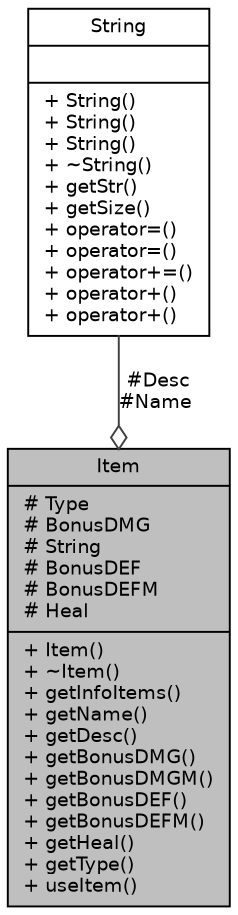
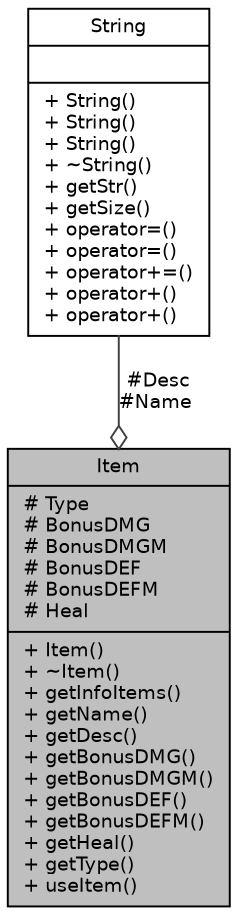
(62, 547) -> (96, 547)
